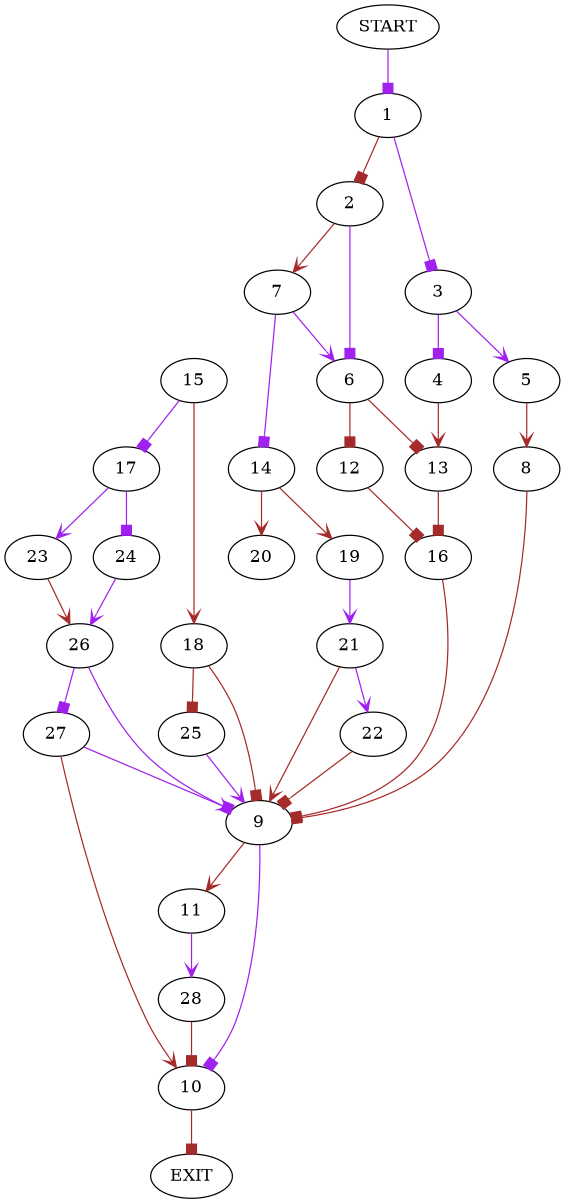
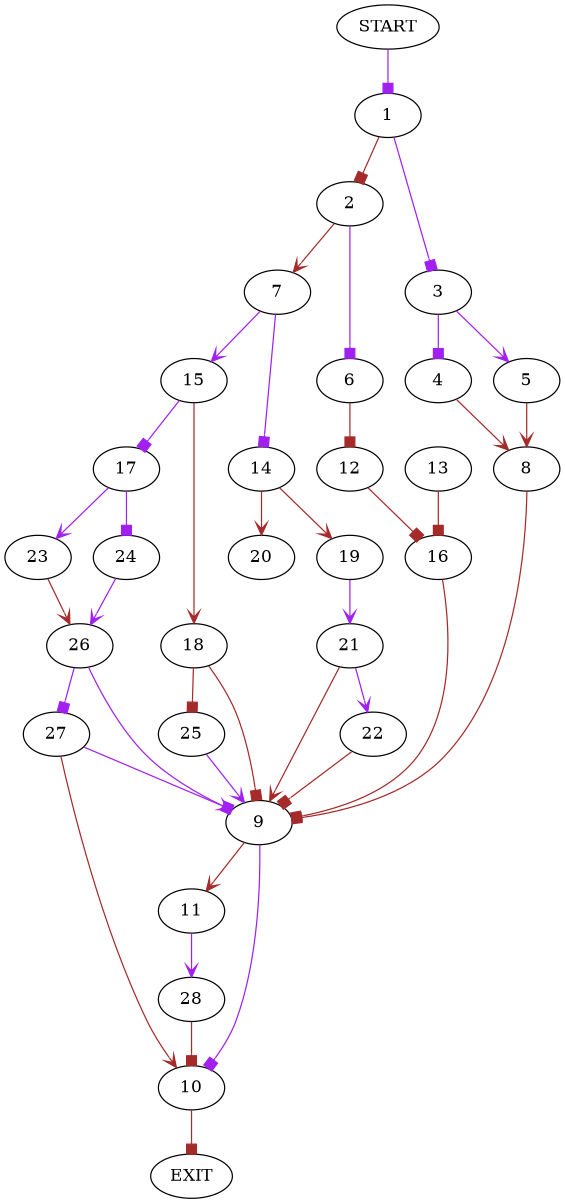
(310, 332) -> (240, 332)
(438, 419) -> (478, 420)
(390, 420) -> none
